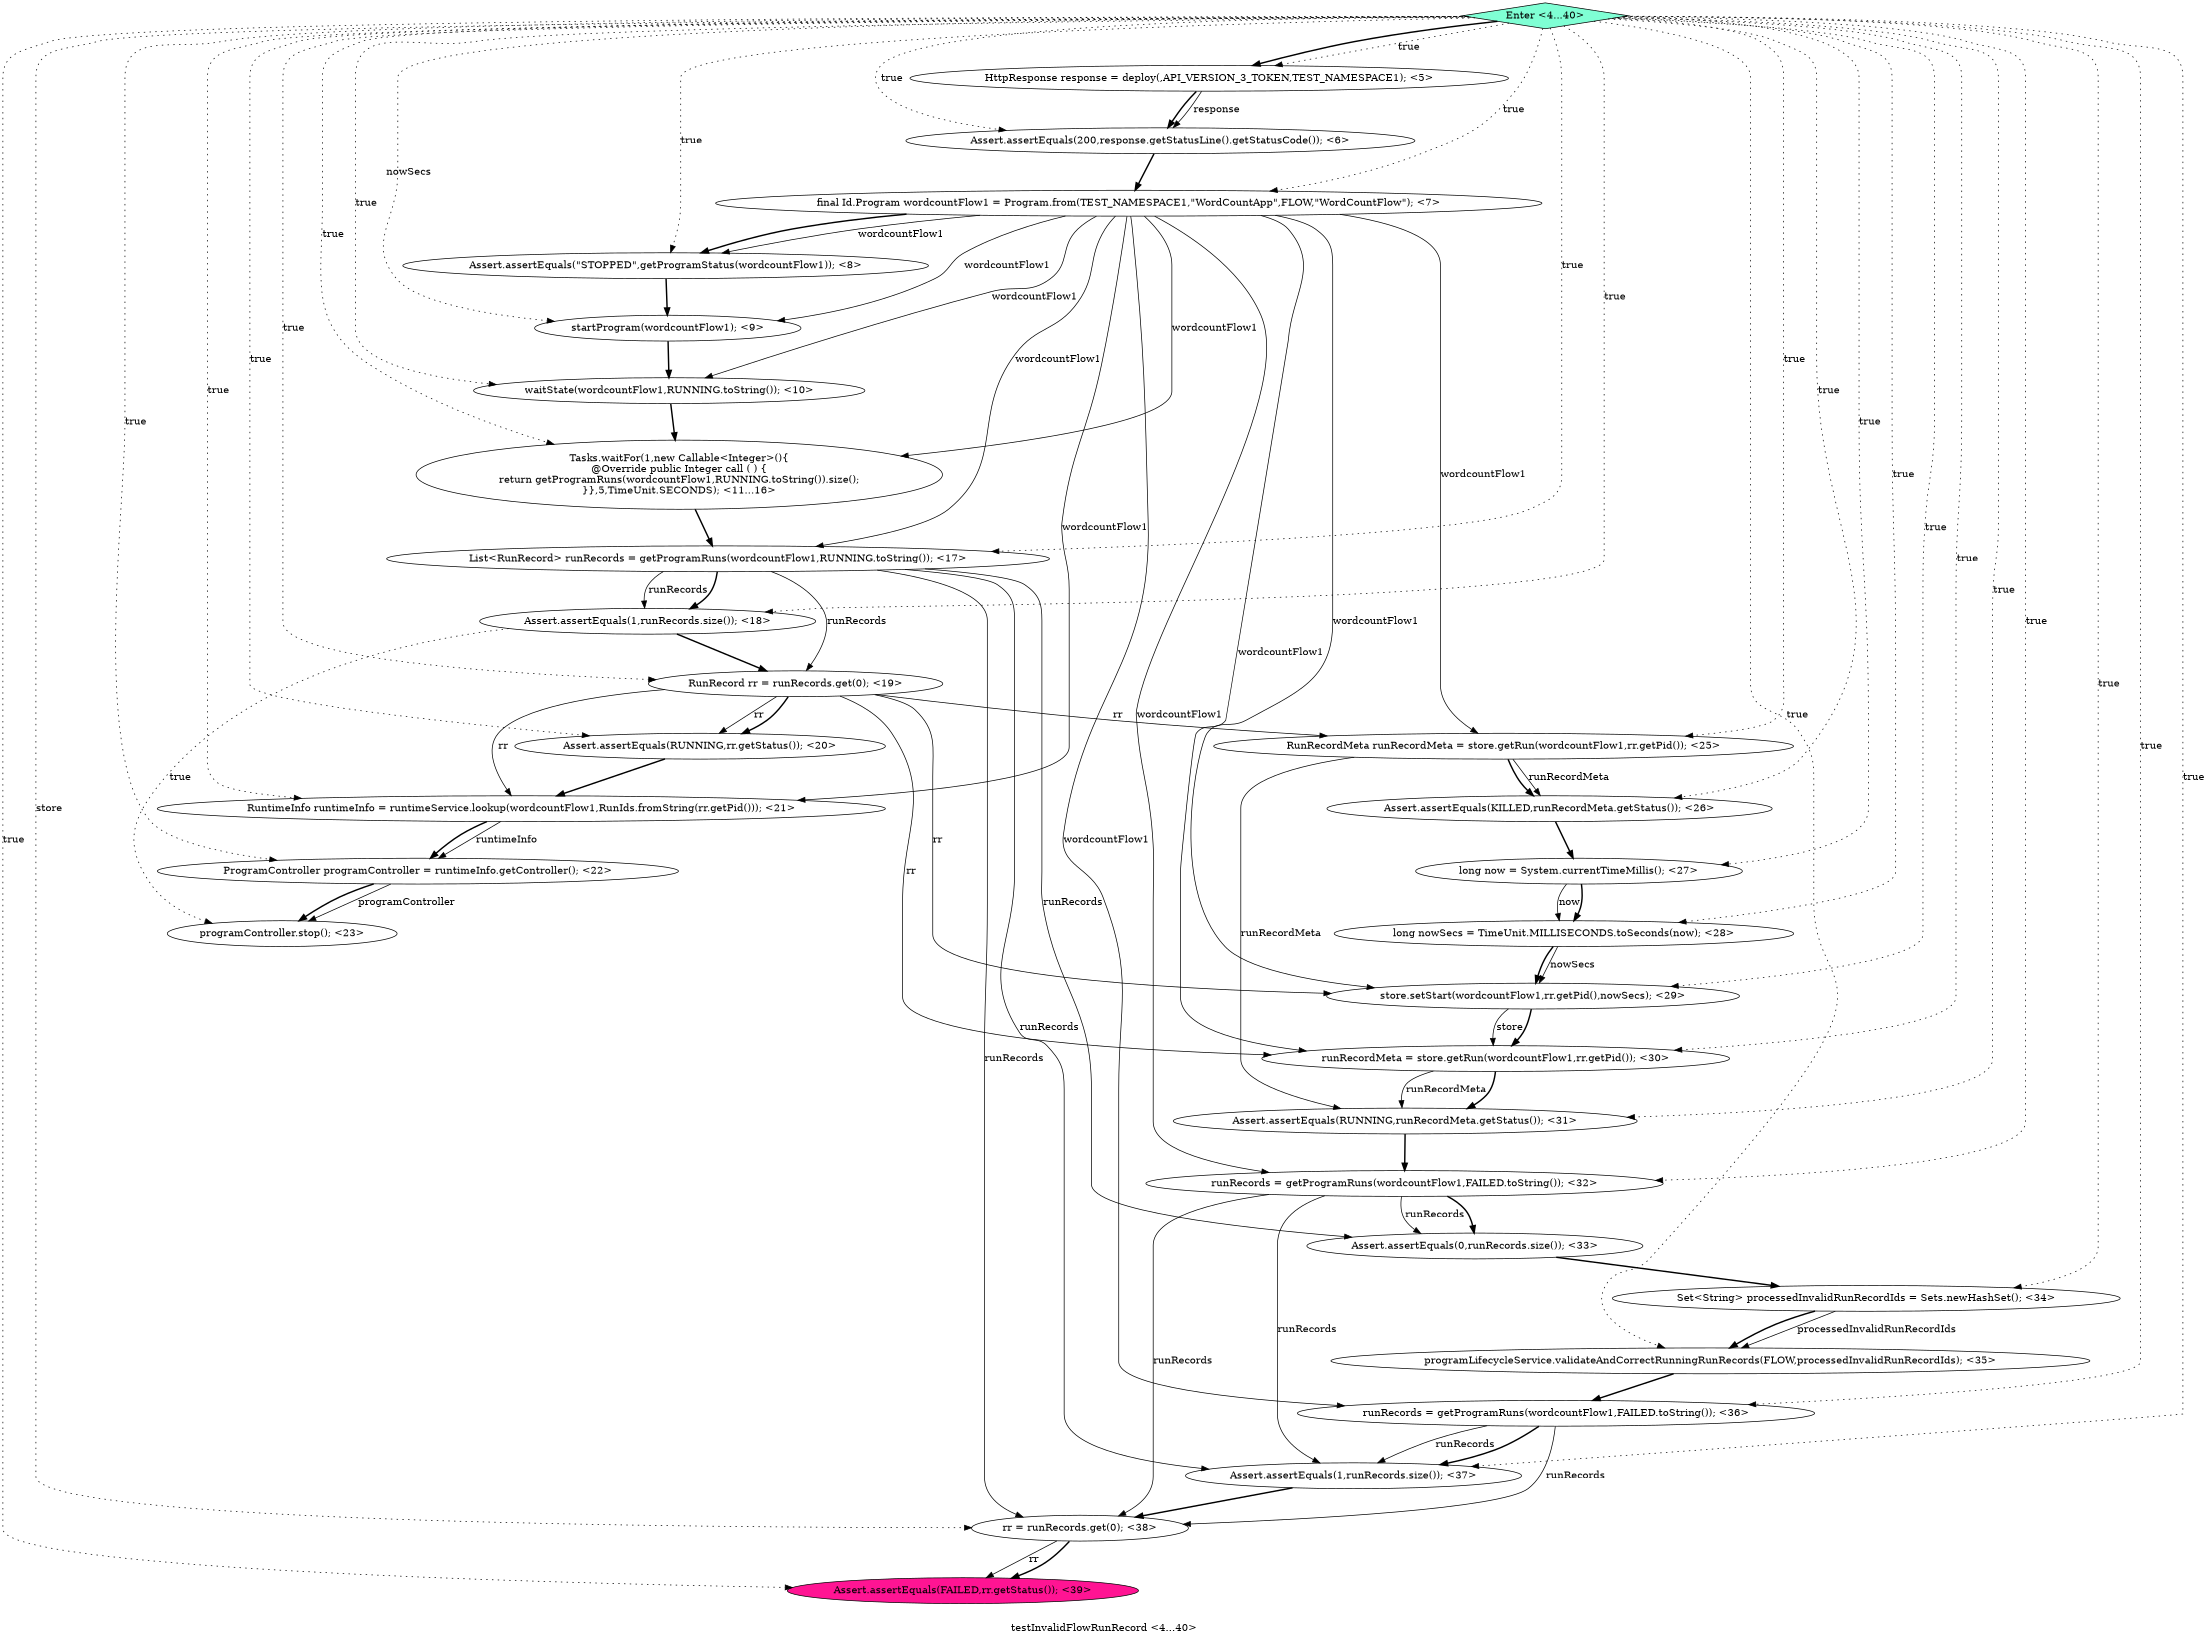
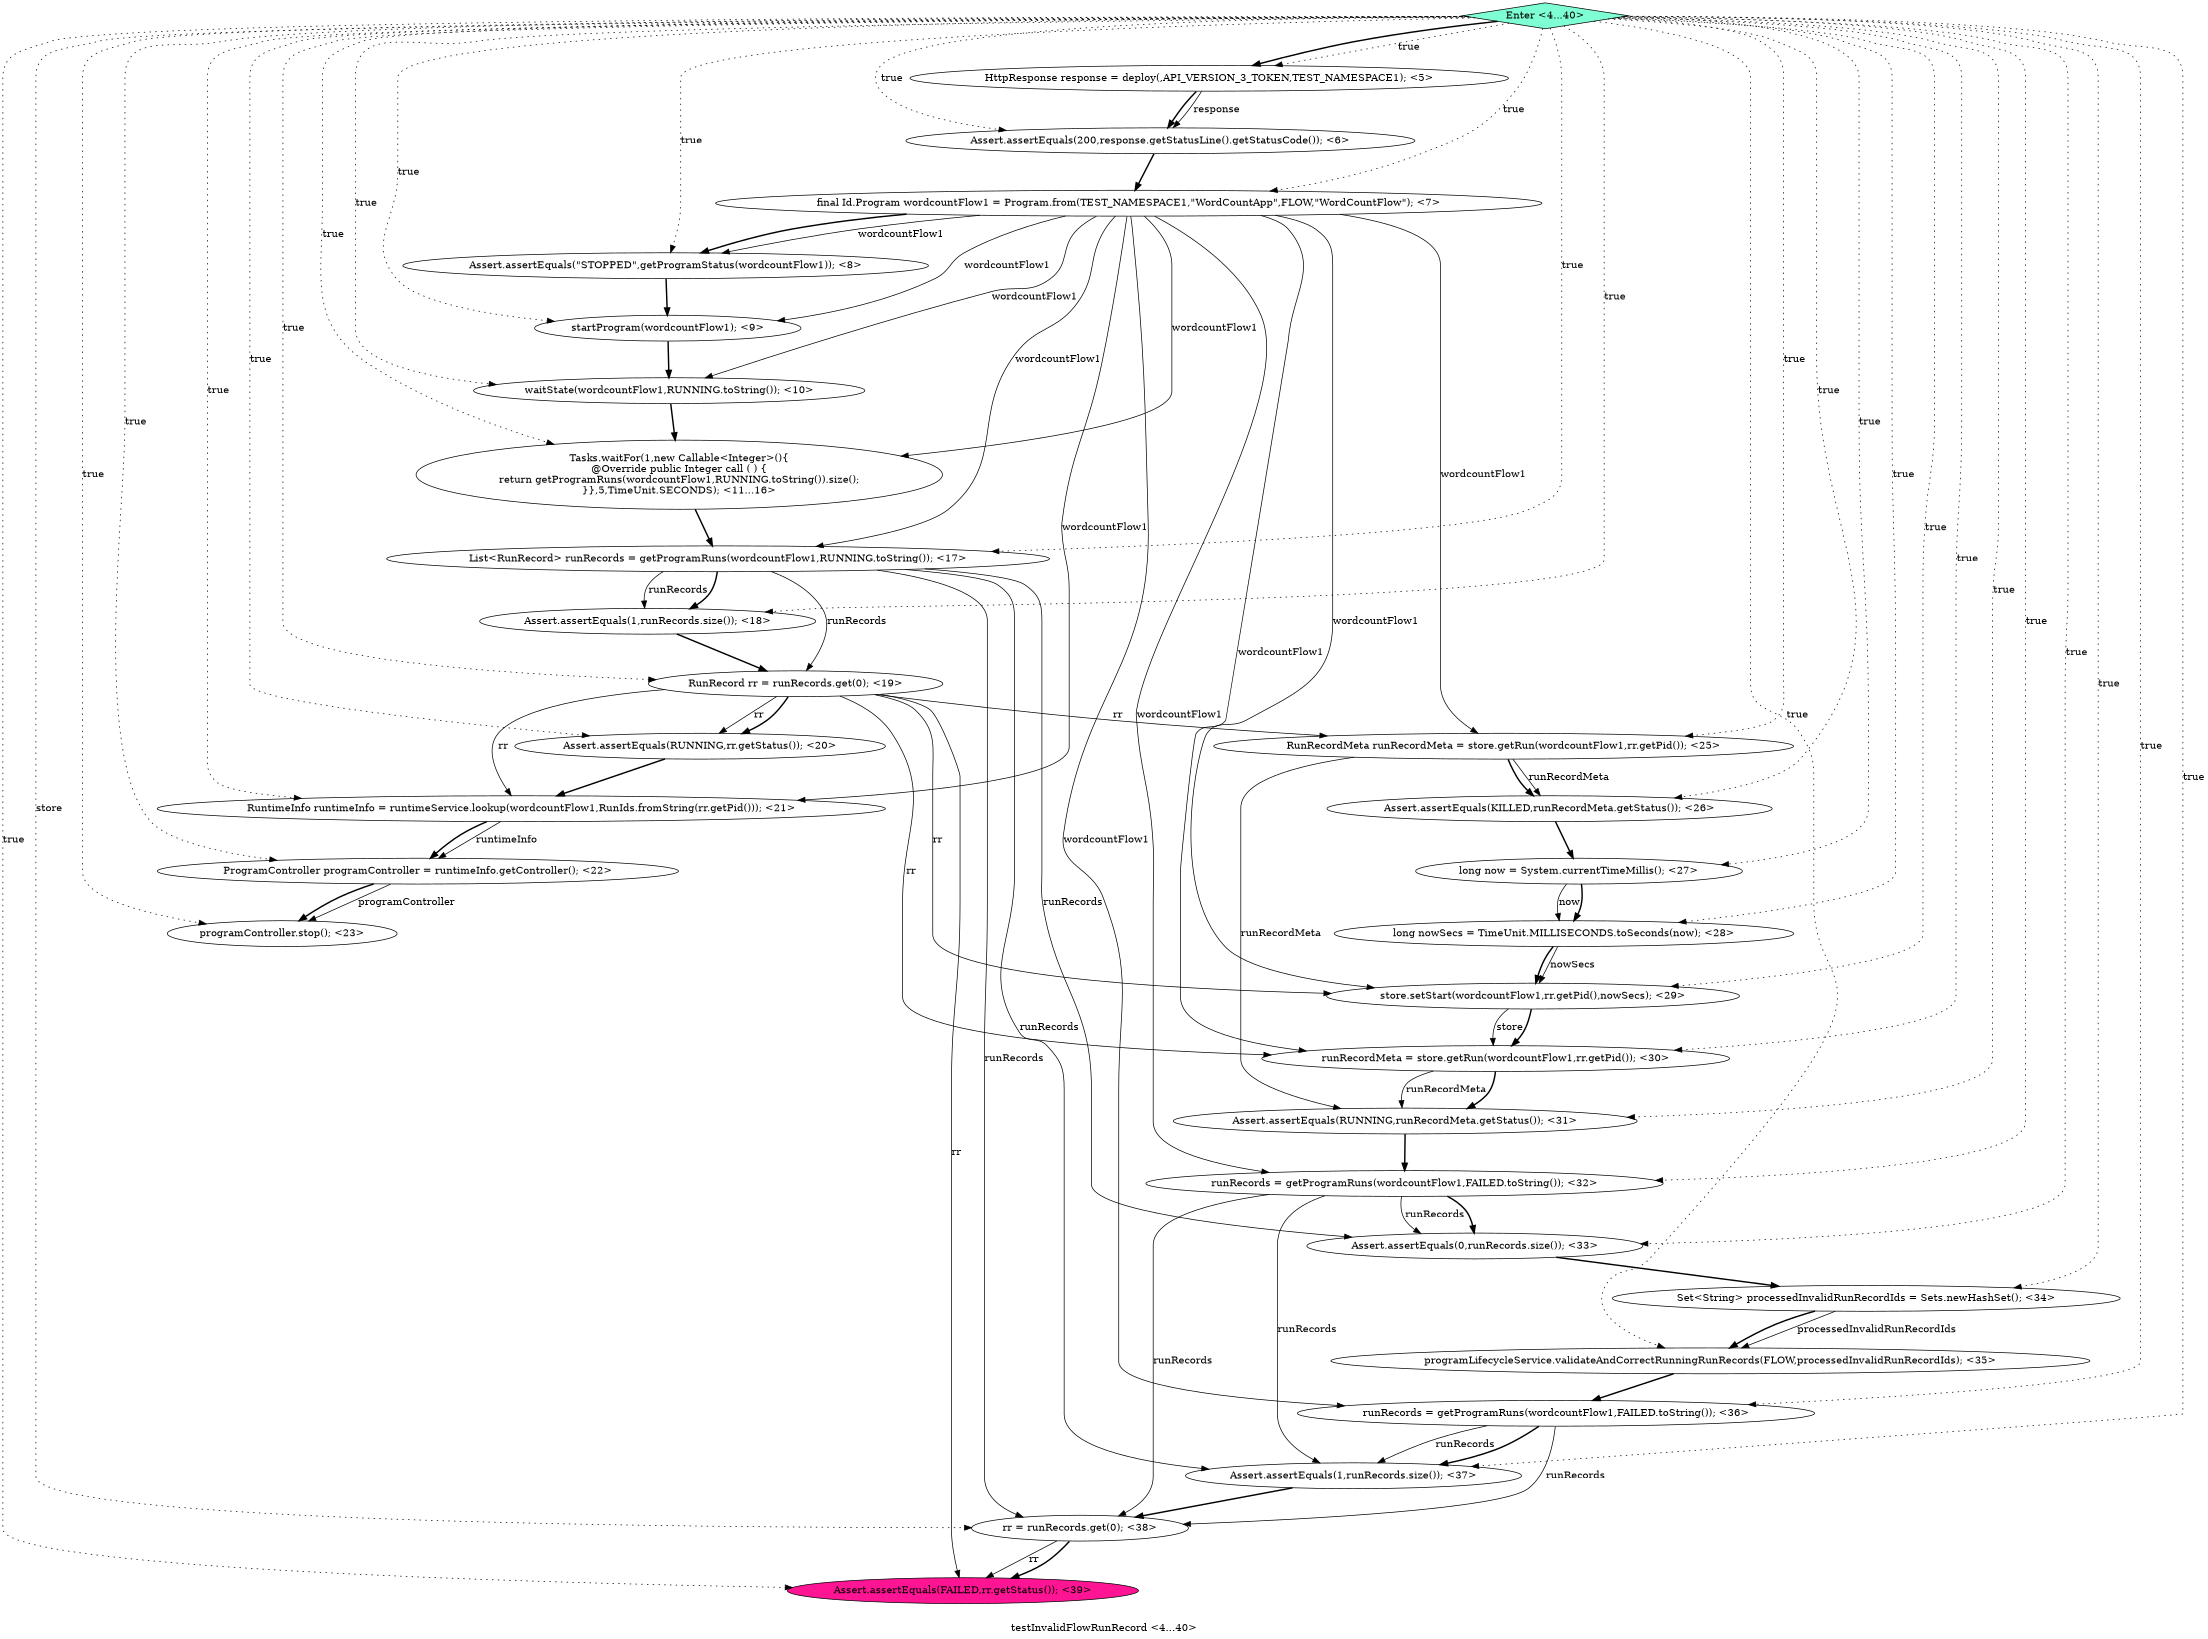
(409, 172) -> (409, 172)
none -> (2068, 613)
(240, 714) -> (129, 43)
none -> (951, 1111)
